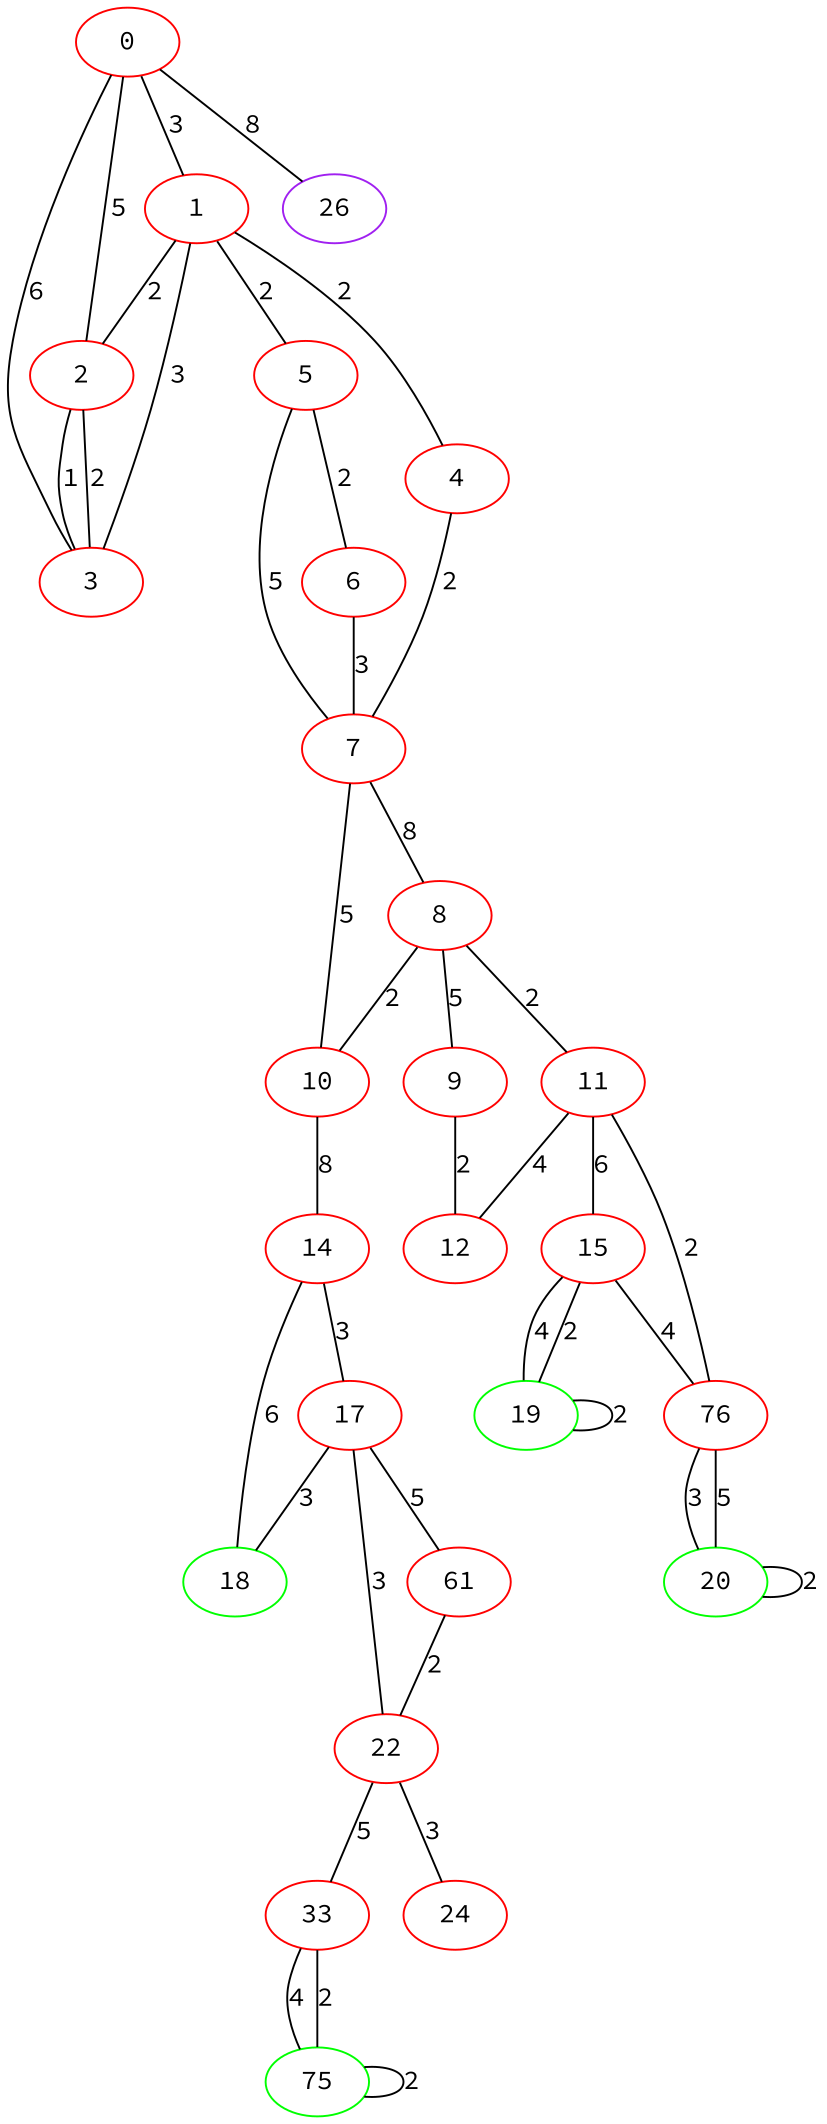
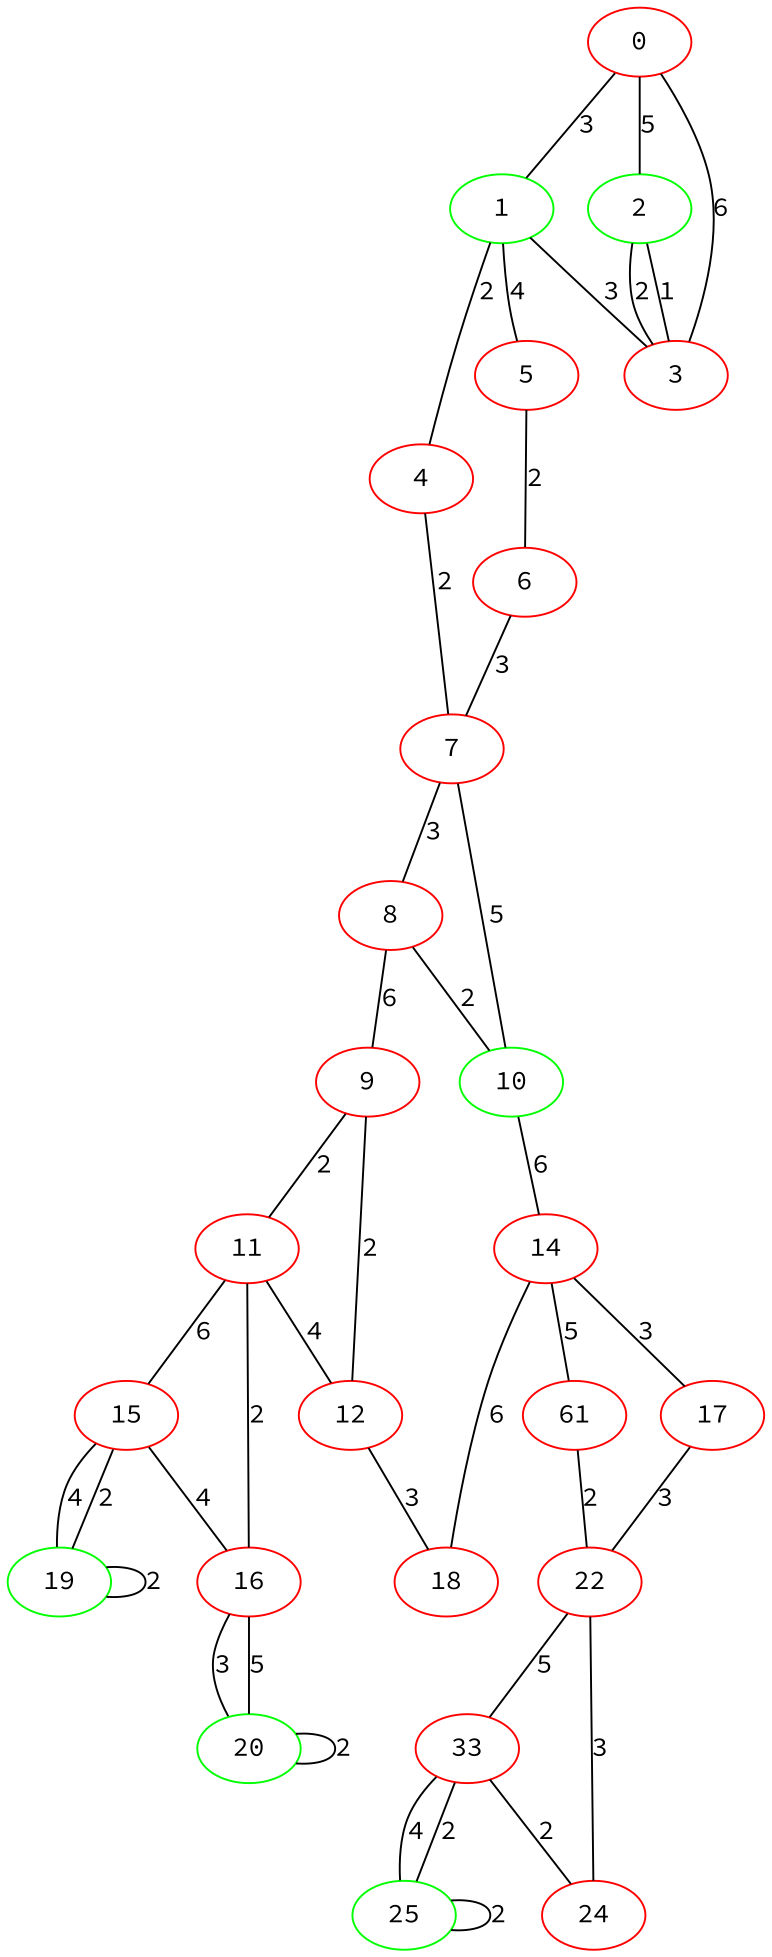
(197, 209) -> (502, 209)
(335, 209) -> none
(139, 292) -> none
(267, 292) -> (518, 292)
(82, 375) -> (640, 209)
(260, 570) -> none
(410, 832) -> (434, 832)
(456, 999) -> (390, 999)
(517, 999) -> (307, 1166)
(317, 1082) -> (511, 1082)
(326, 1165) -> (541, 1165)
(716, 1415) -> (249, 1582)
(292, 1499) -> (398, 1499)
(405, 1499) -> (560, 1332)
(235, 1582) -> (446, 1582)
none -> (530, 1832)
(317, 2082) -> (404, 1915)
